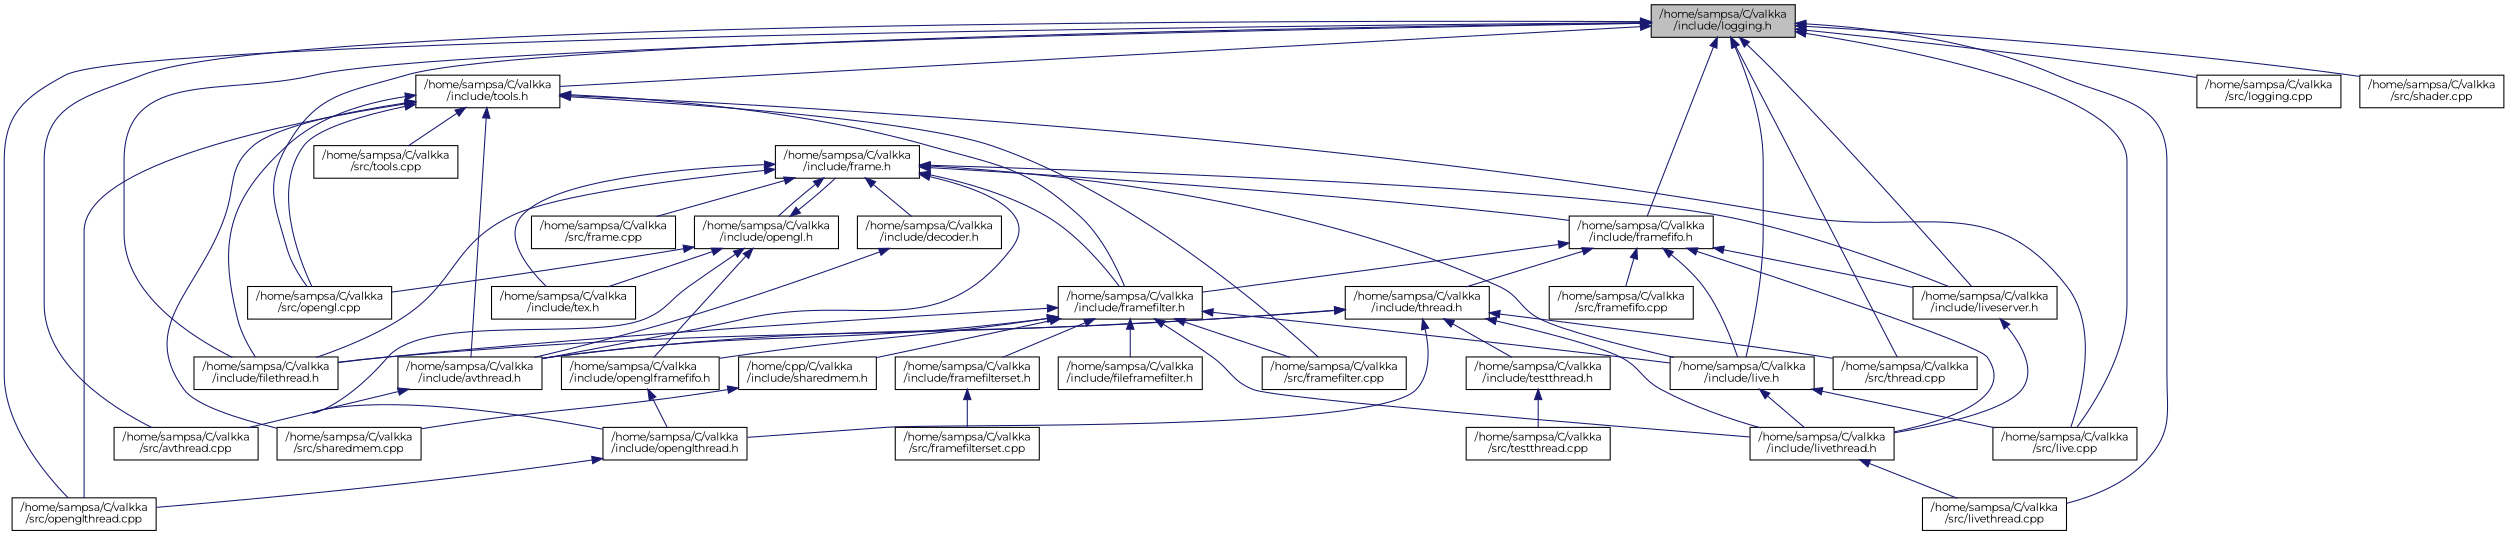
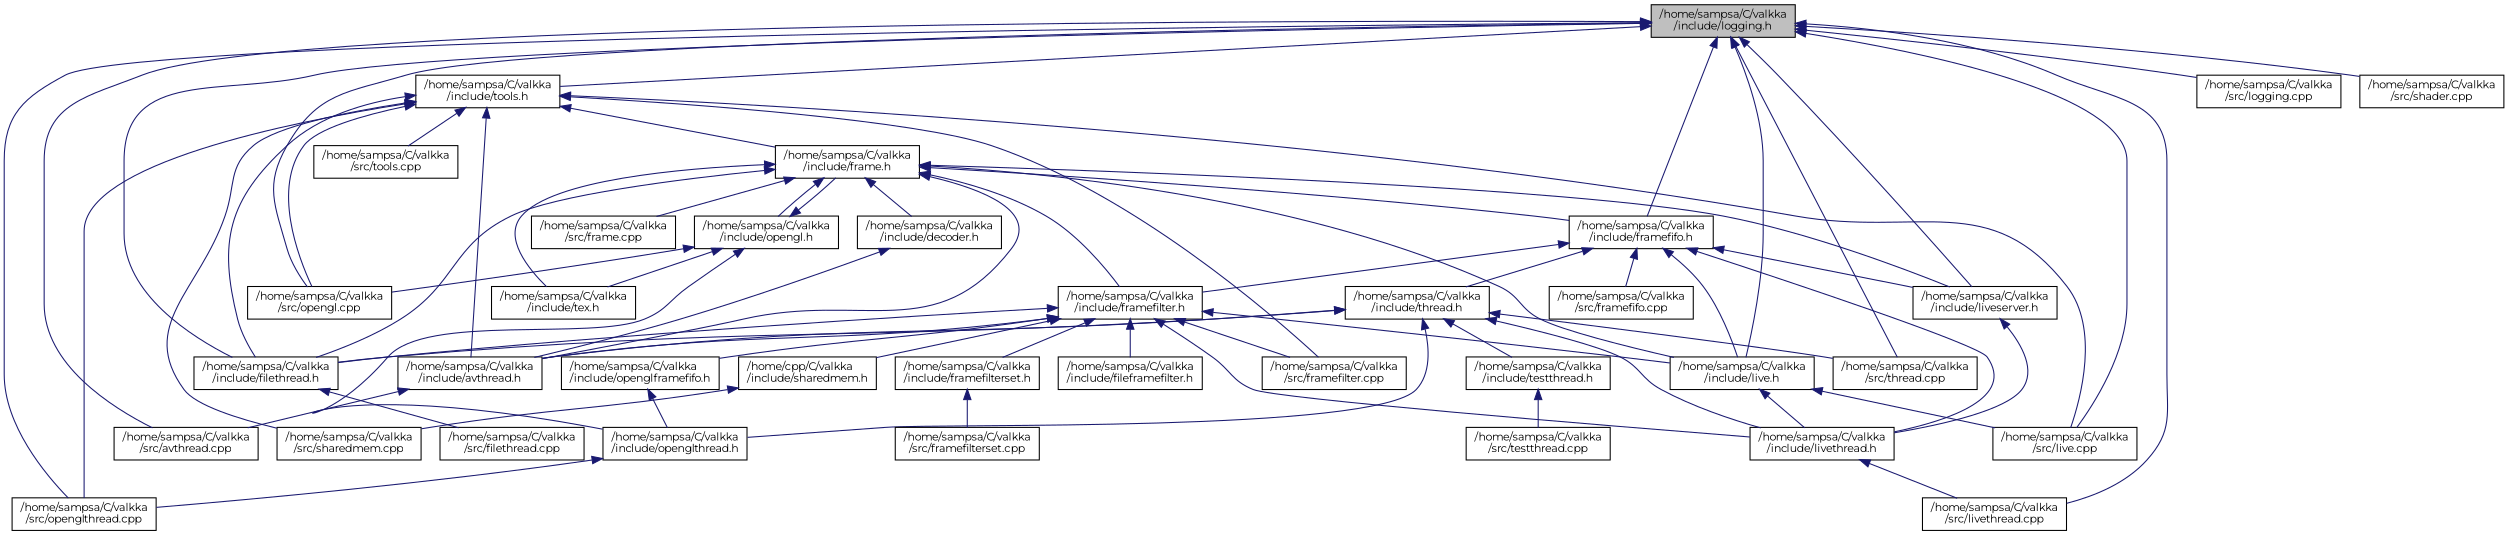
(876, 132) -> (673, 128)
(702, 304) -> none
none -> (512, 444)
